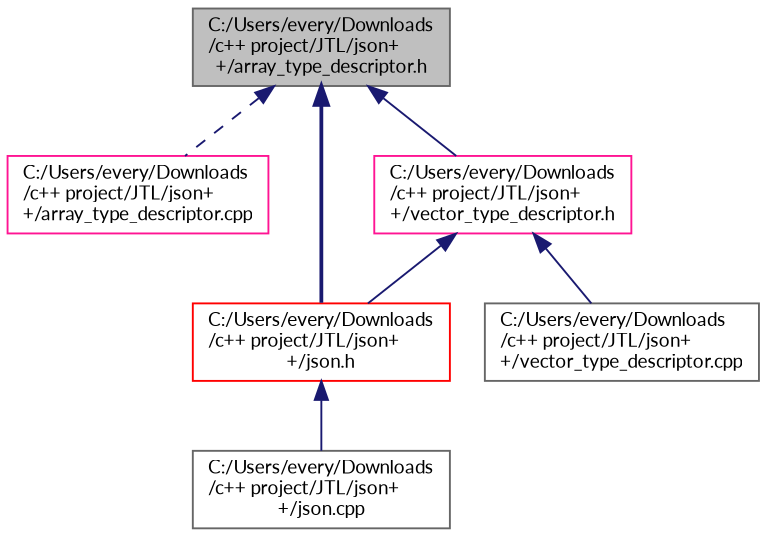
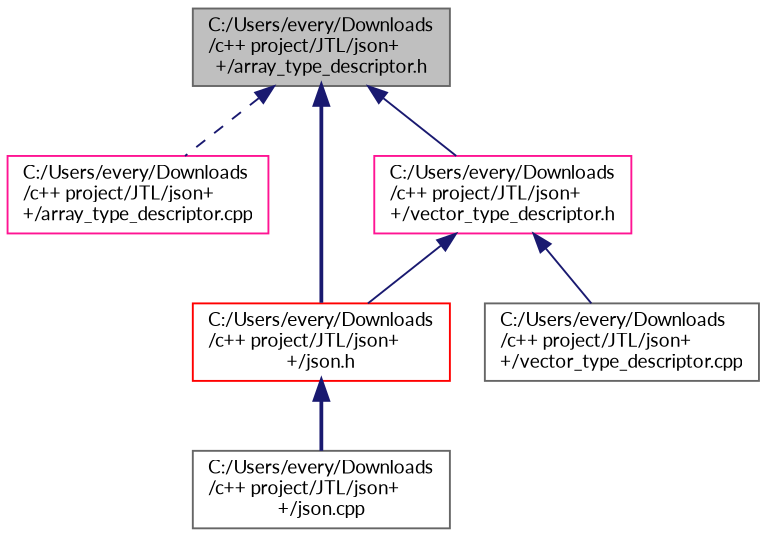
(321, 425) -> (321, 425)
